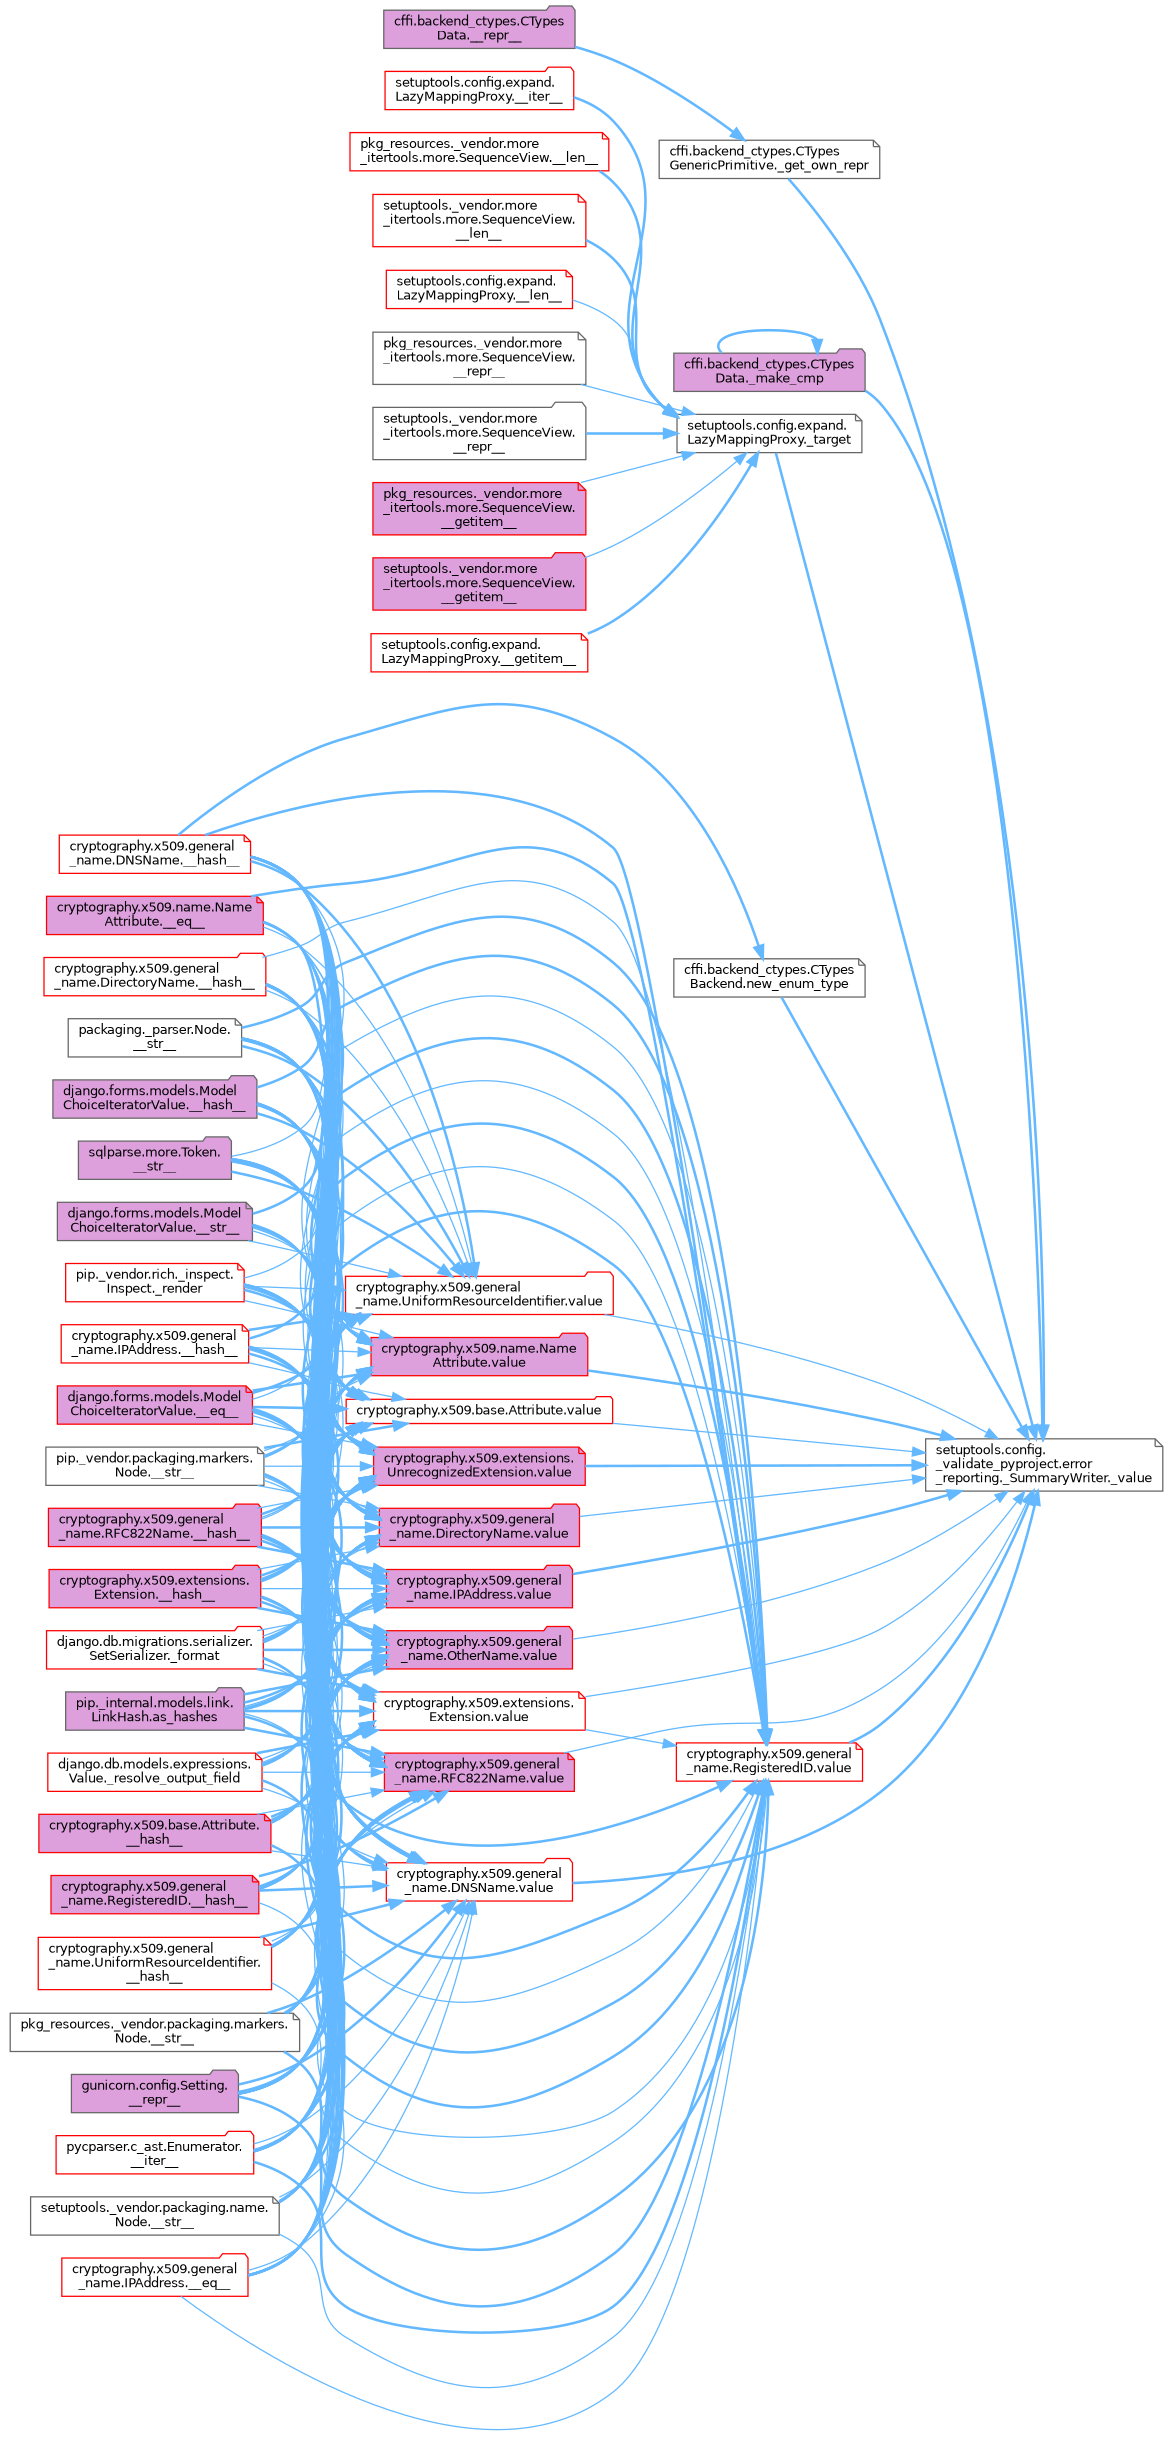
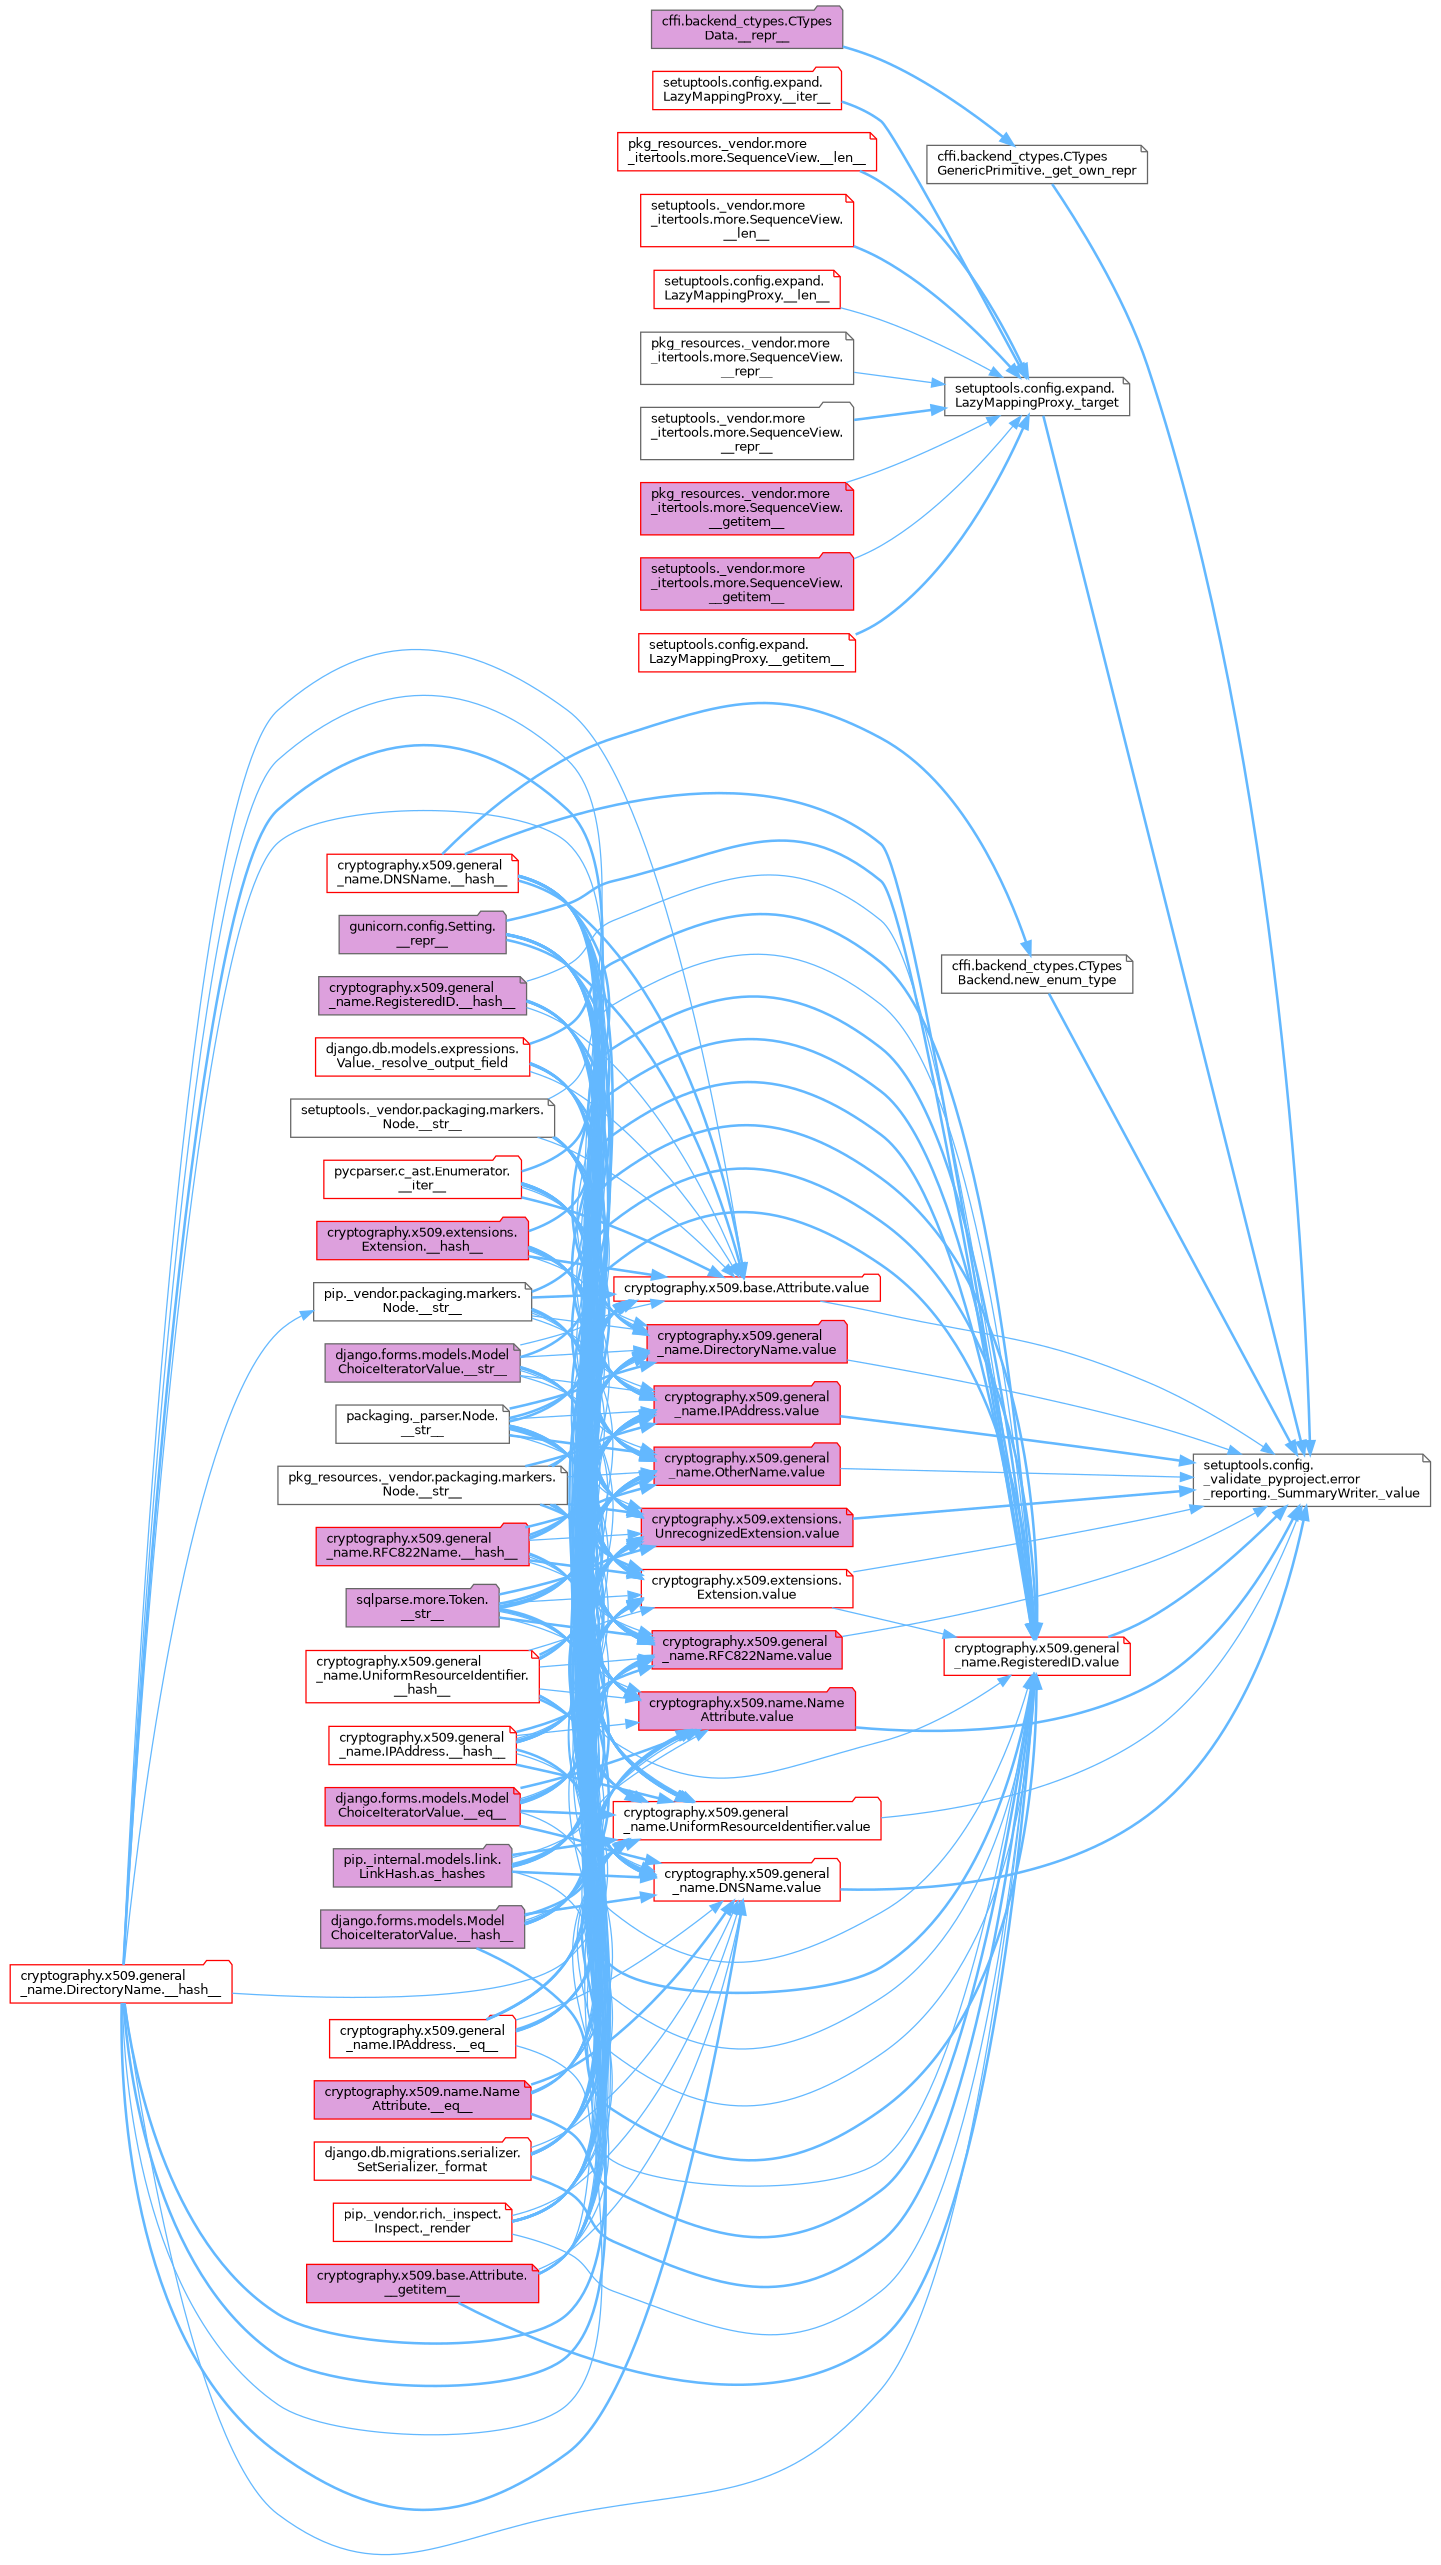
(769, 372) -> none
(326, 1211) -> (174, 1626)
(323, 1310) -> (258, 884)
(155, 1833) -> (423, 2284)
(155, 1895) -> (423, 996)
(155, 2216) -> (423, 1118)
